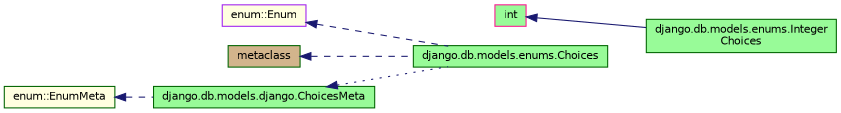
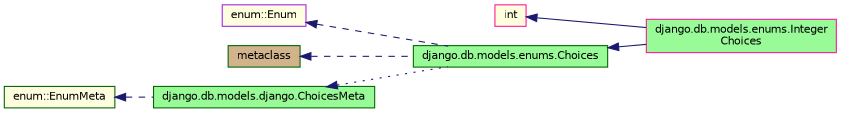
(511, 16) -> (511, 16)
(741, 36) -> (741, 36)
none -> (632, 46)
